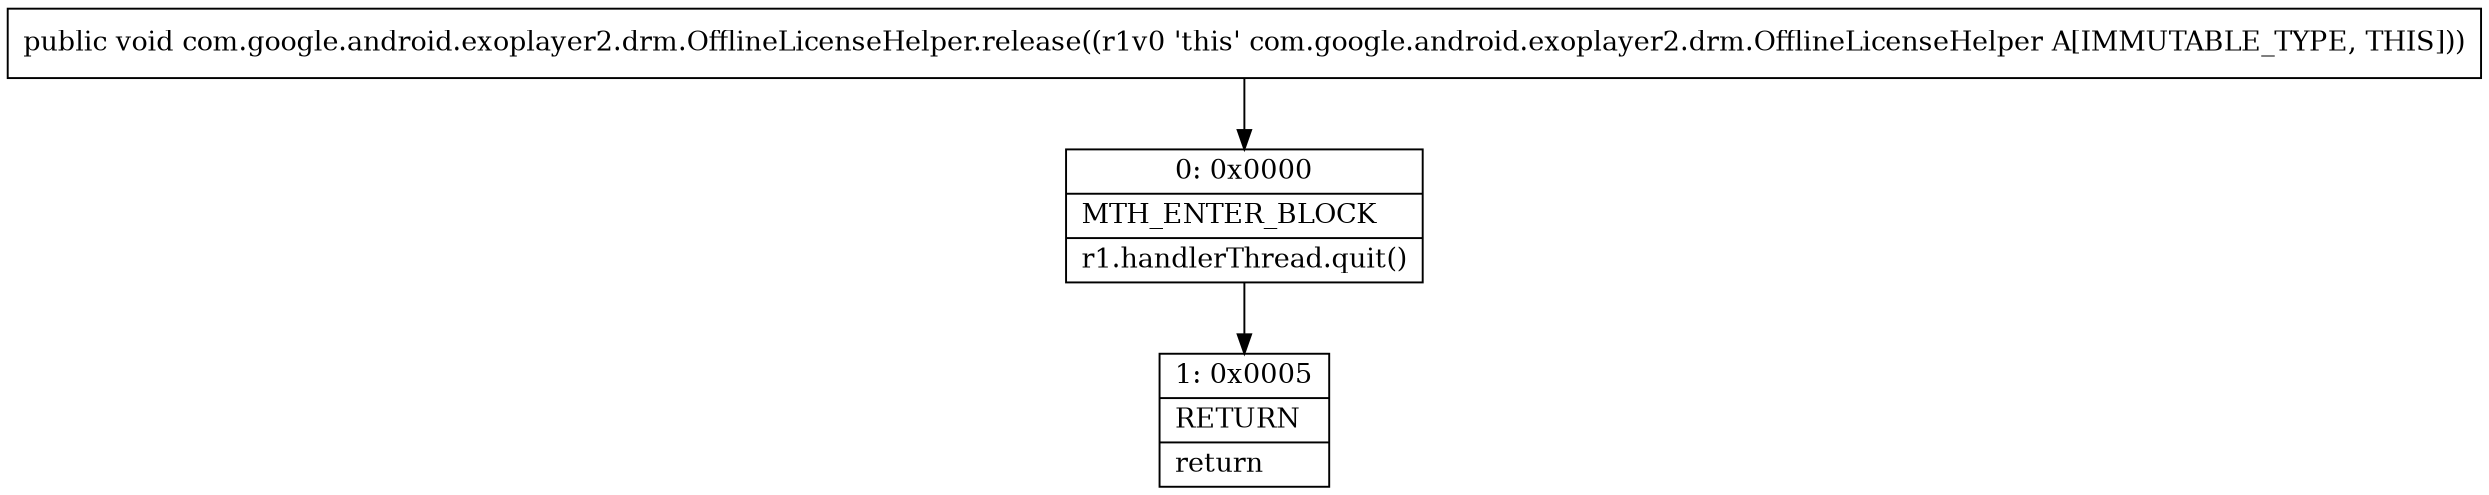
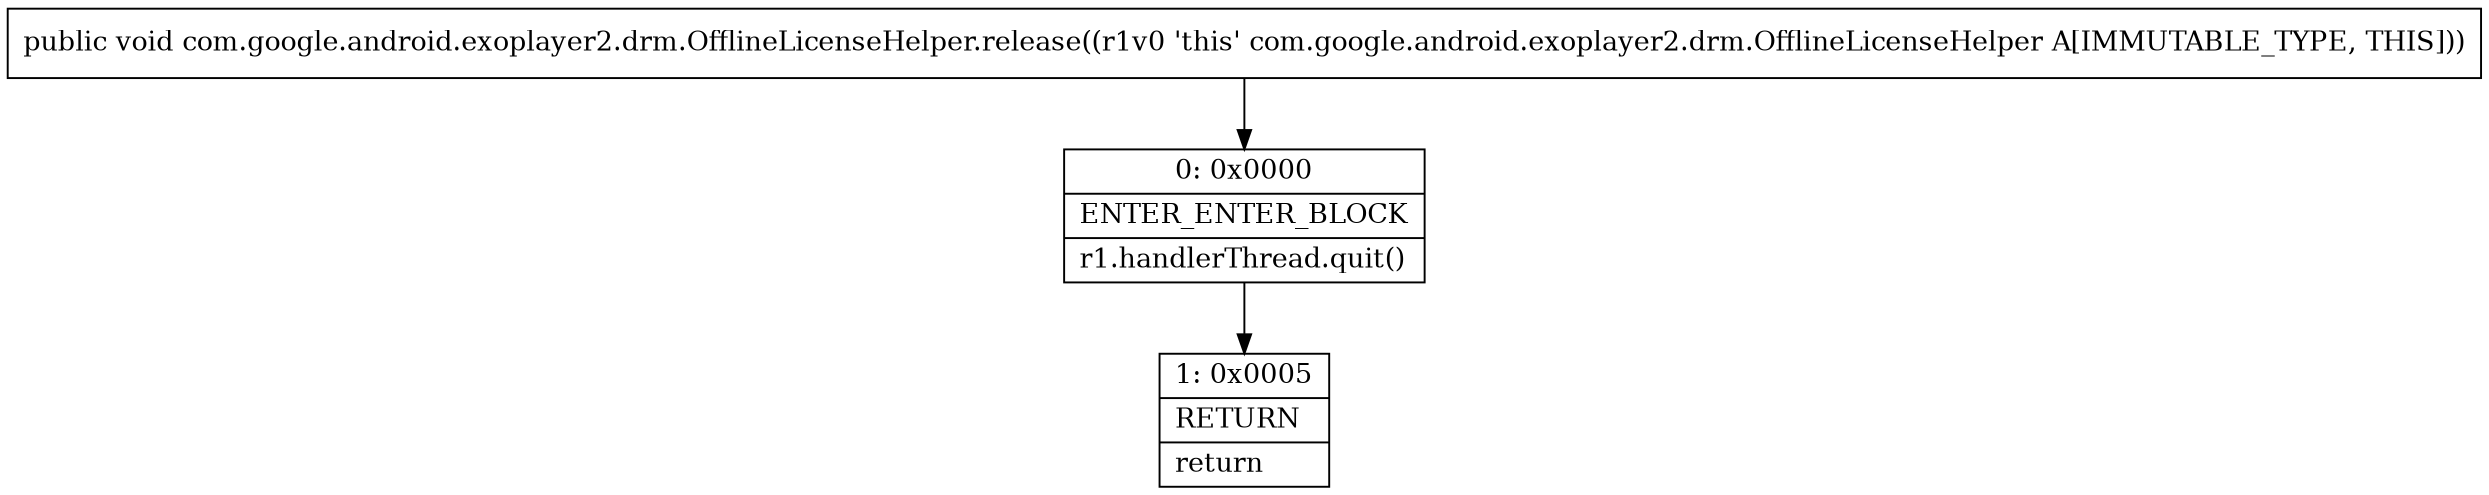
(1230, 215) -> (1244, 215)
